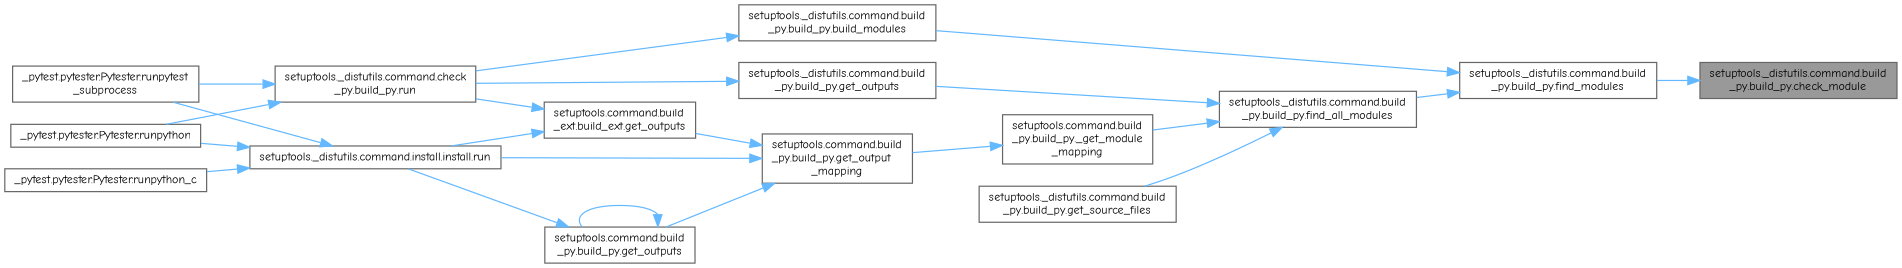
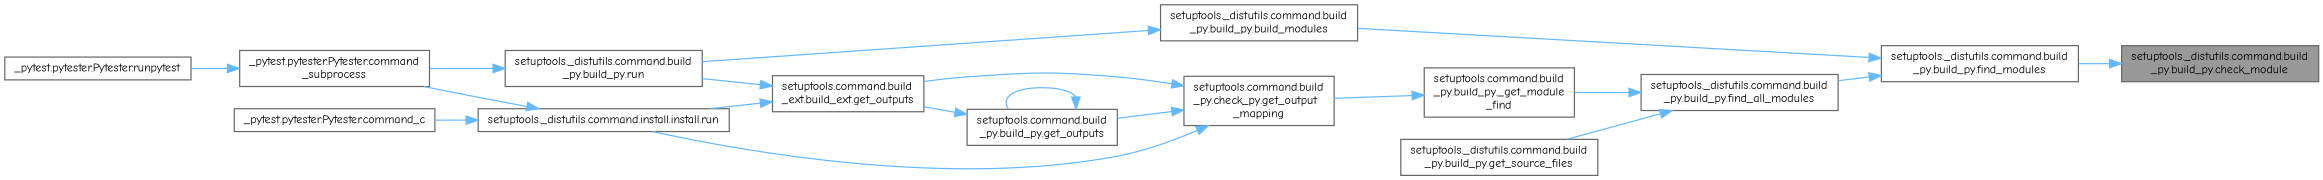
none -> (98, 68)
(837, 80) -> none
(106, 84) -> (335, 68)
(375, 84) -> (604, 68)
(106, 136) -> none
(1078, 139) -> (1499, 93)
(837, 159) -> (1259, 101)
(106, 180) -> (335, 120)
(483, 196) -> (939, 110)
